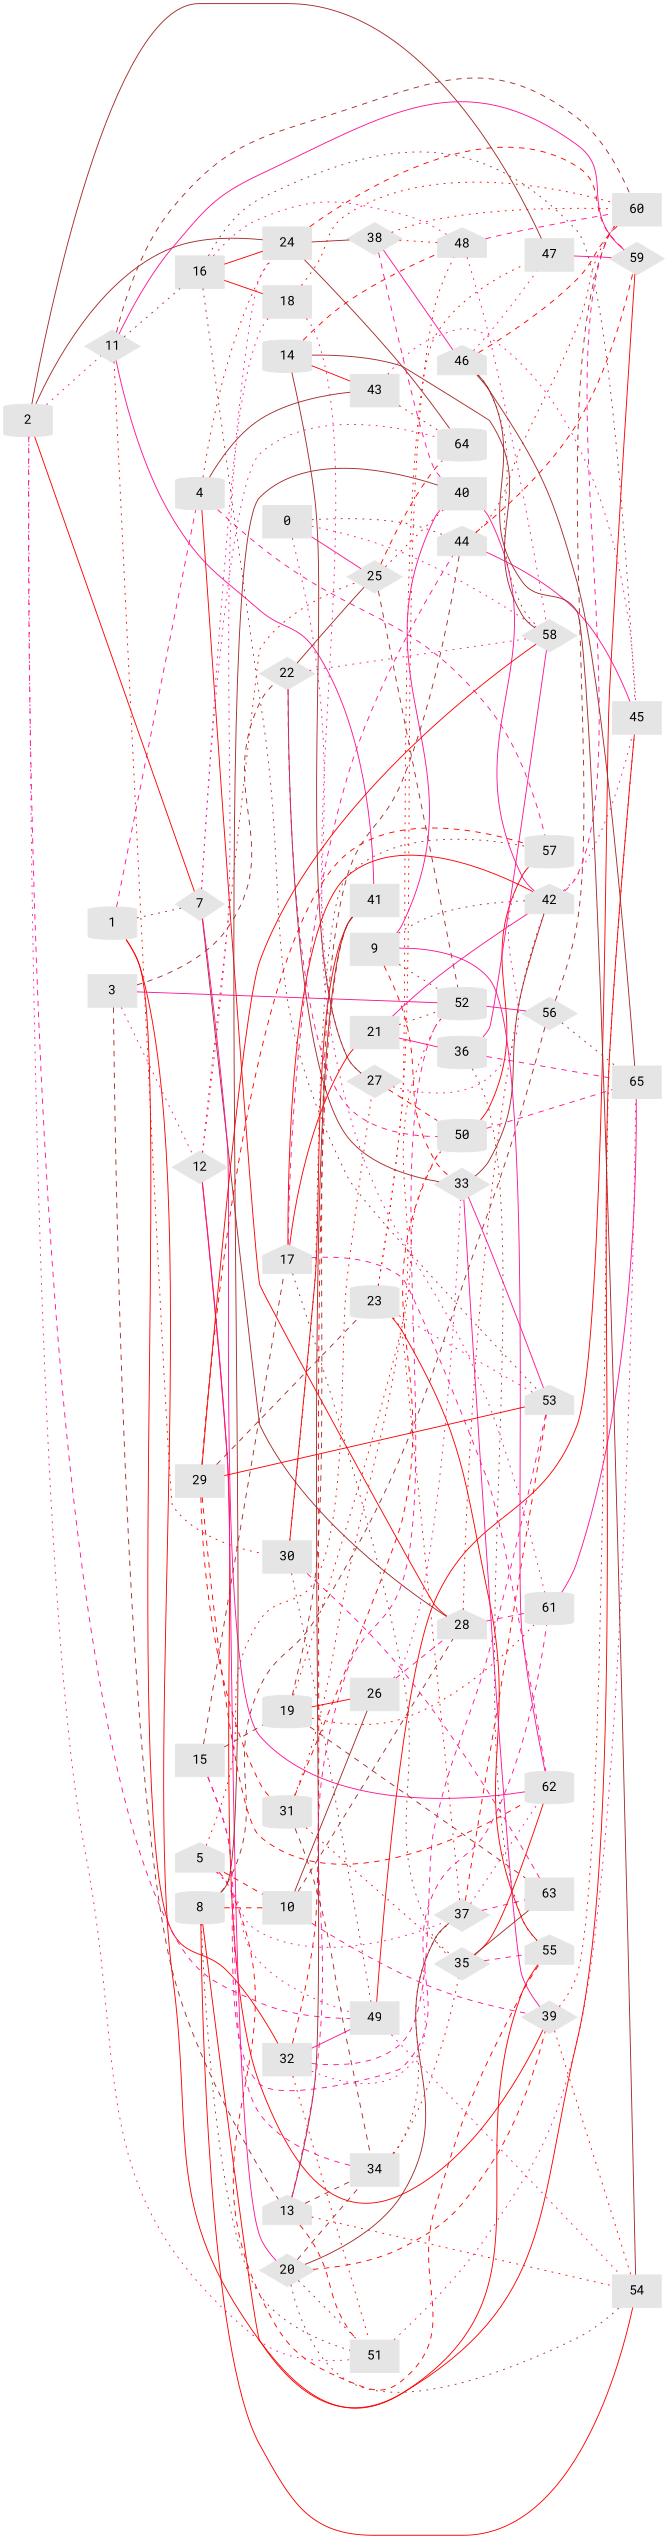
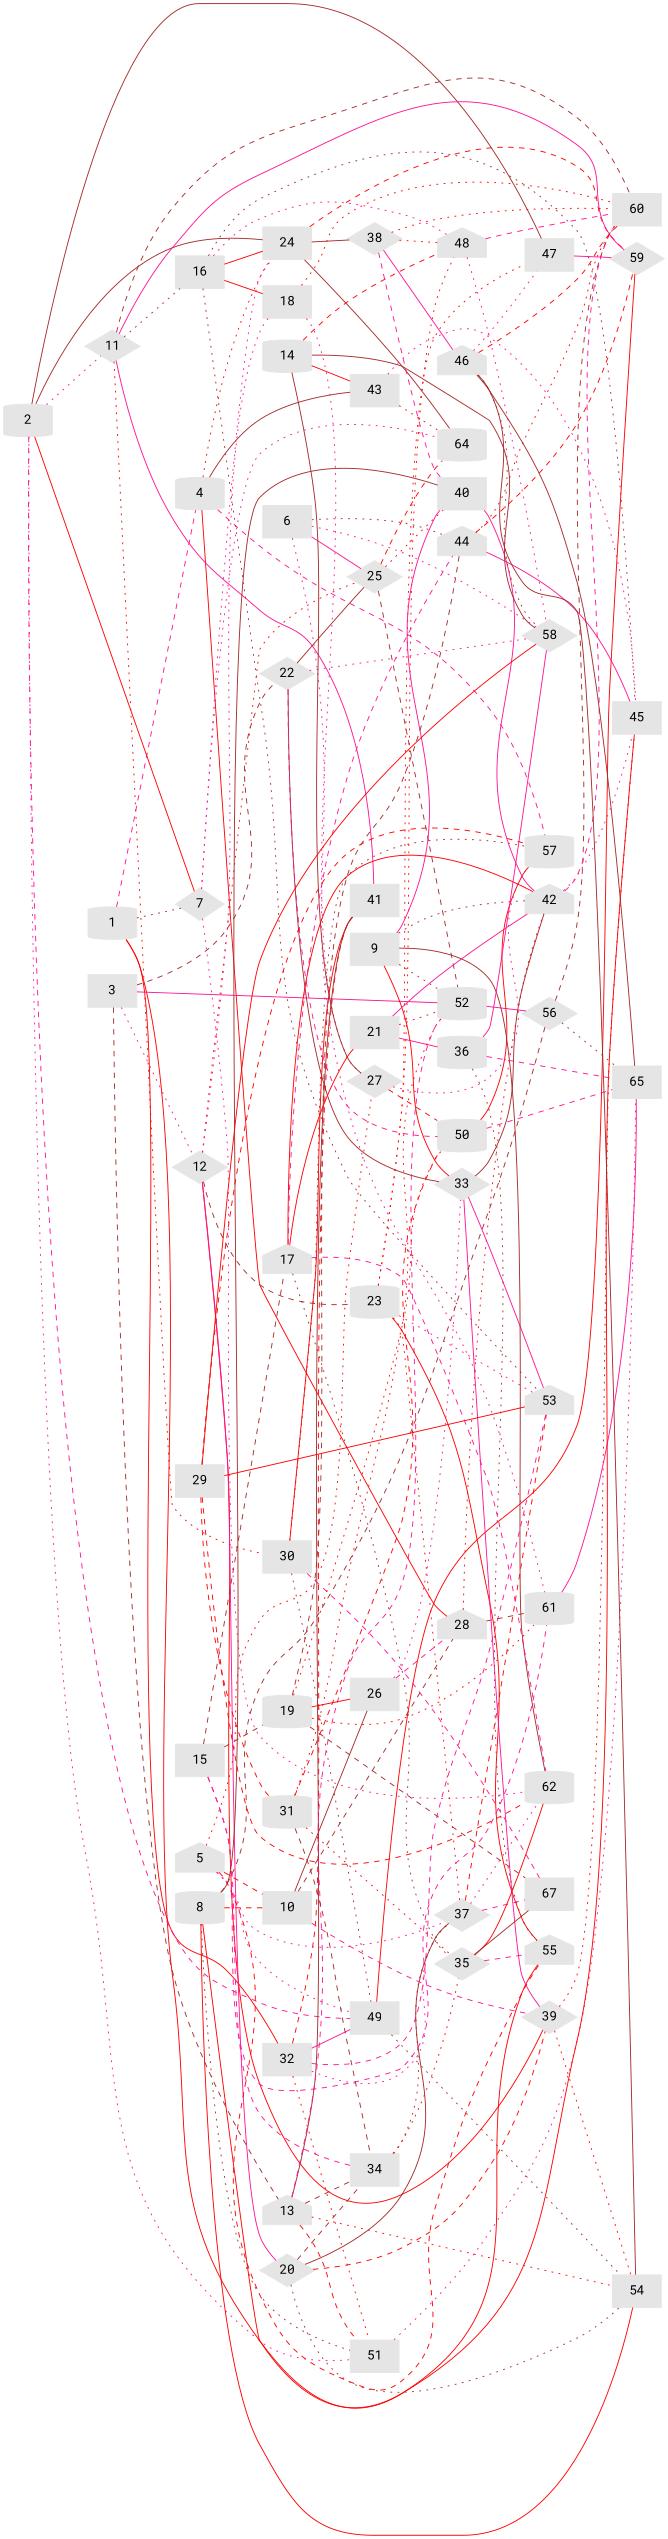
(287, 522) -> (287, 522)
(412, 1062) -> (412, 1062)
(520, 1303) -> (520, 1303)
(246, 1306) -> none
(229, 1386) -> (229, 1386)
(287, 1391) -> (250, 1276)
(506, 1617) -> (506, 1617)
(549, 1894) -> (549, 1894)
(506, 2155) -> (506, 2155)
(328, 2310) -> none
